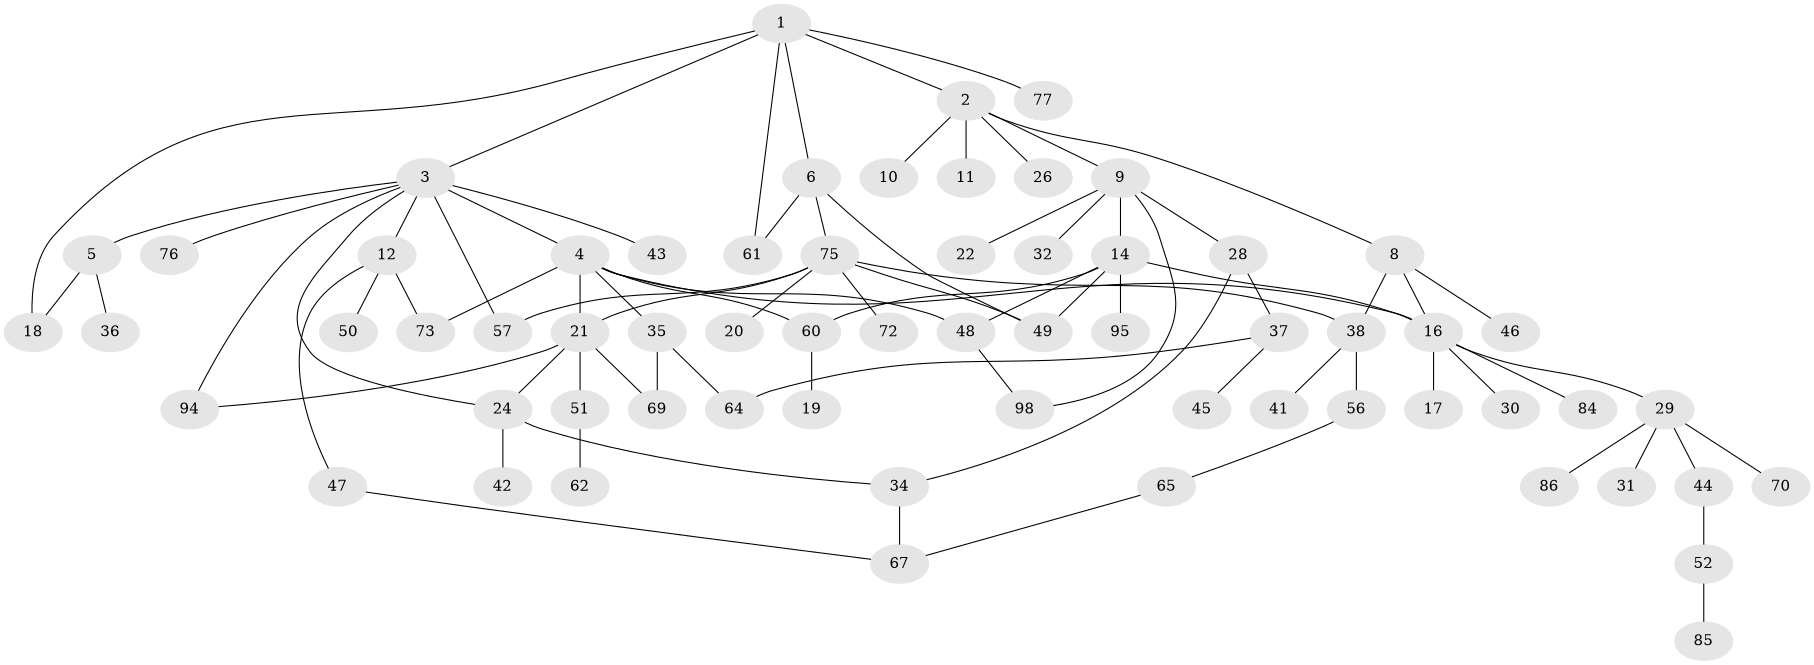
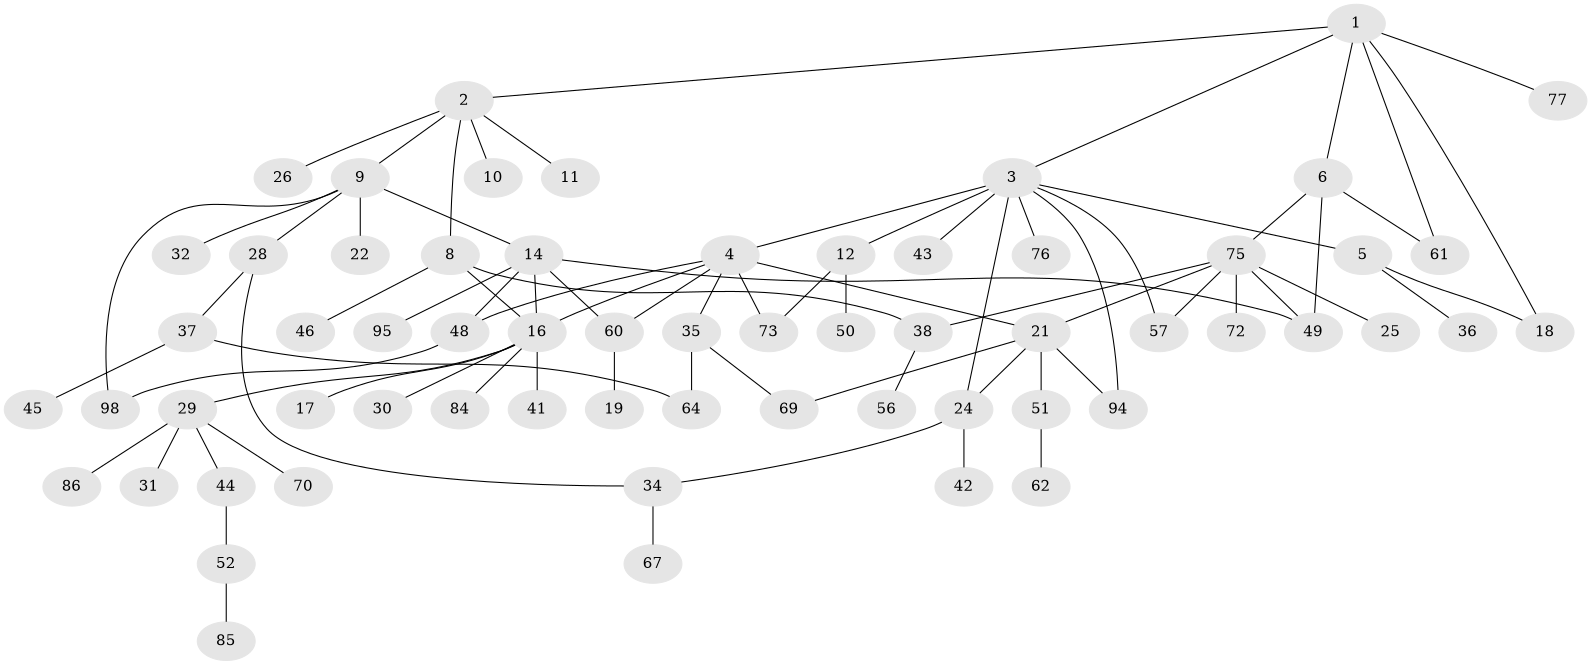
(734, 332) -> (1391, 332)
(1318, 371) -> (537, 375)
(338, 487) -> none
(1167, 487) -> none
